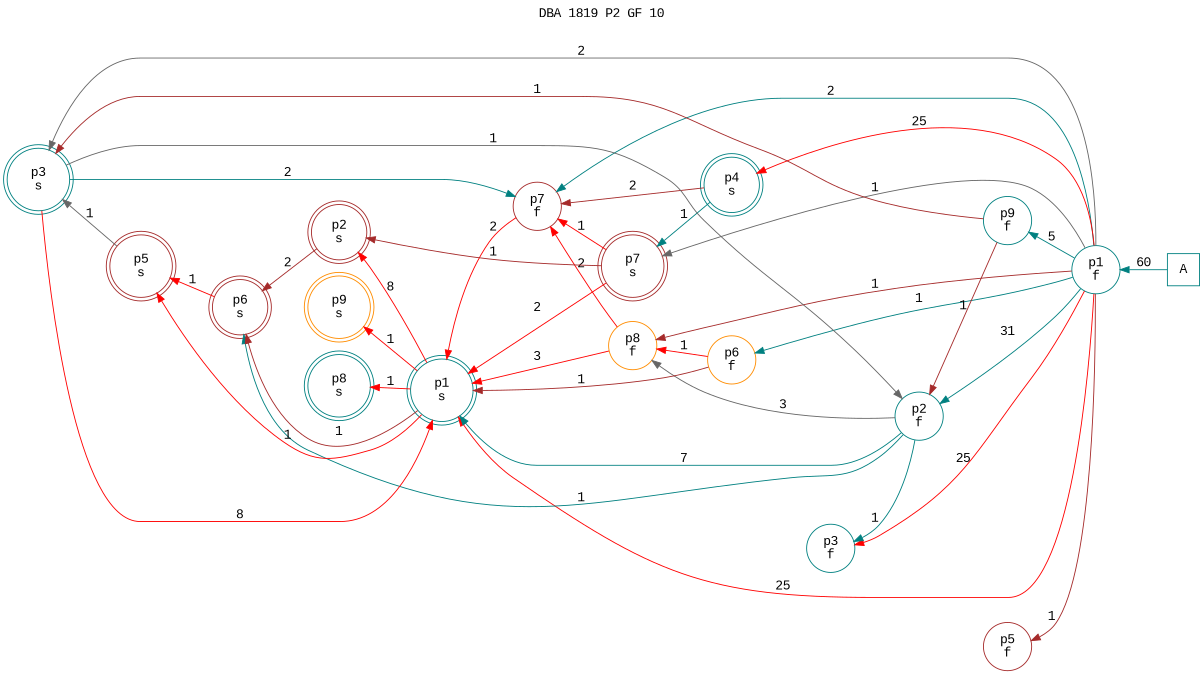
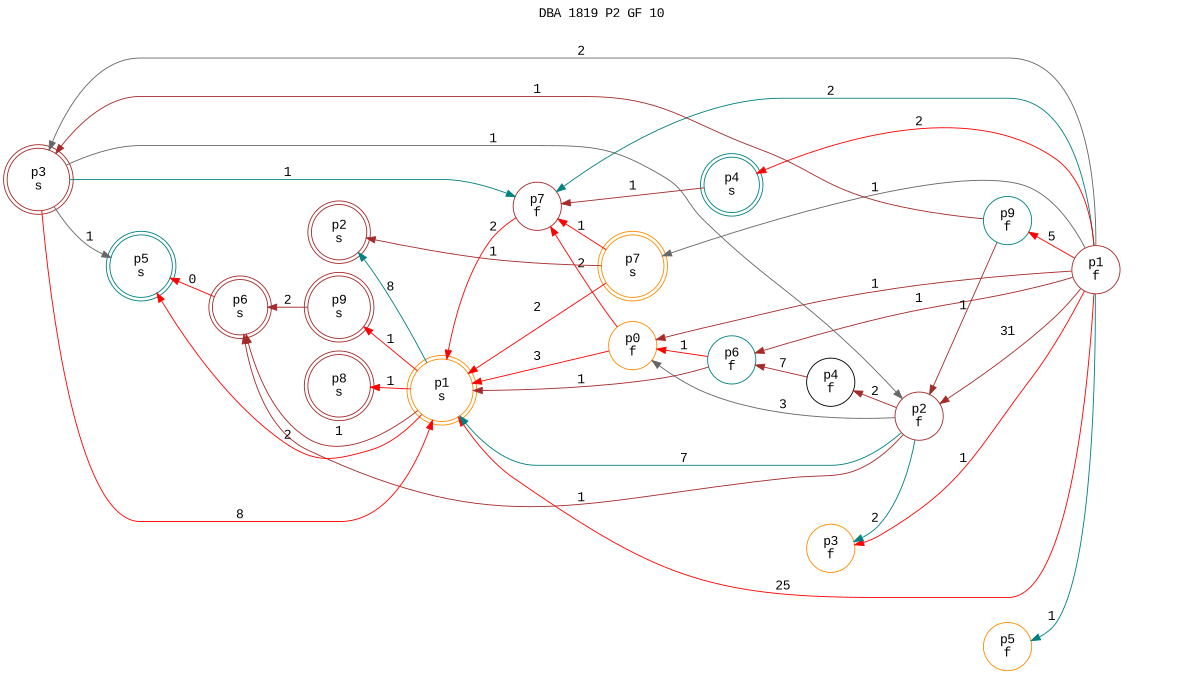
(919, 122) -> (919, 122)
(288, 173) -> (288, 173)
(38, 180) -> (38, 180)
(633, 186) -> (633, 186)
(687, 221) -> none
(93, 226) -> (75, 234)
(1056, 247) -> (1056, 247)
(141, 266) -> (141, 266)
(633, 266) -> (633, 266)
(293, 267) -> (292, 307)
(1096, 270) -> (1096, 270)
(1183, 270) -> none
(192, 280) -> (192, 280)
(339, 307) -> (339, 307)
(397, 310) -> (397, 310)
(918, 310) -> (918, 310)
(633, 346) -> (633, 346)
(1018, 348) -> (1018, 348)
(732, 360) -> (732, 360)
none -> (831, 382)
(339, 386) -> (339, 386)
(442, 390) -> (442, 390)
(919, 416) -> (919, 416)
(288, 435) -> (288, 435)
(963, 459) -> (963, 459)
(1089, 471) -> (1089, 471)
(544, 506) -> (544, 506)
(875, 518) -> (875, 518)
(831, 548) -> (831, 548)
(1008, 647) -> (1008, 647)
